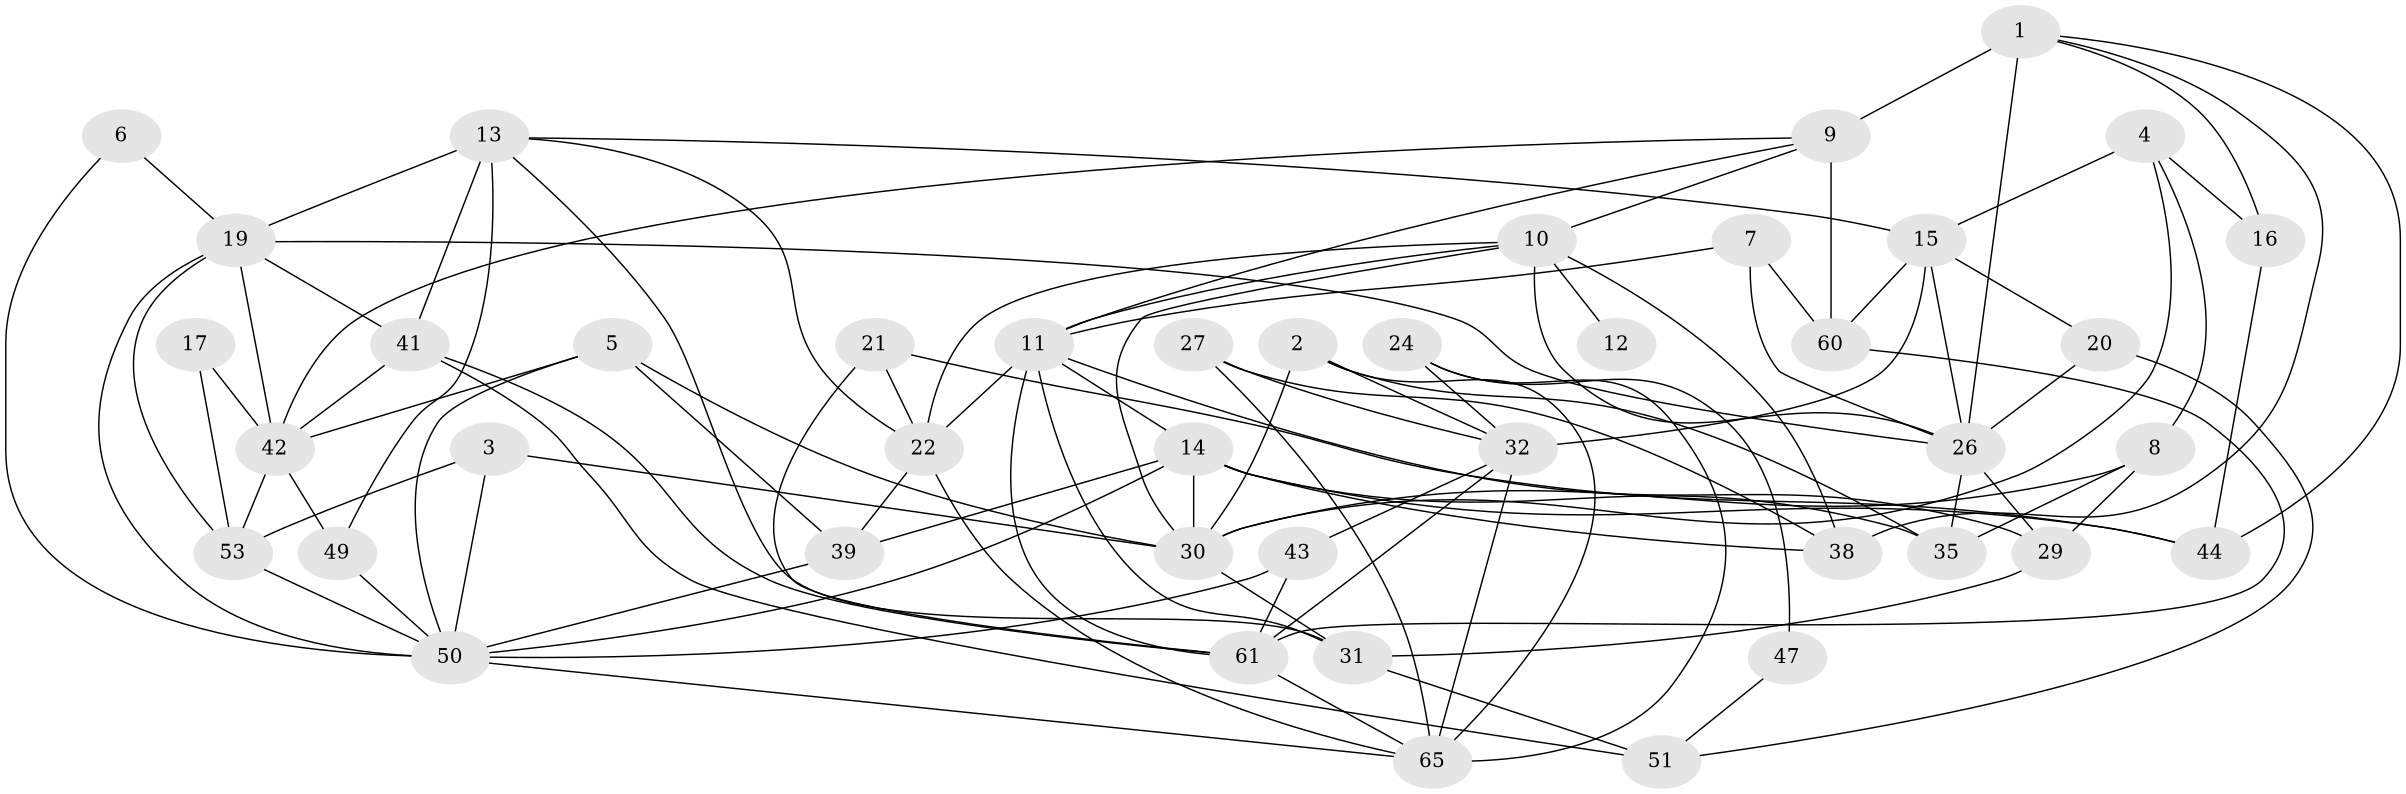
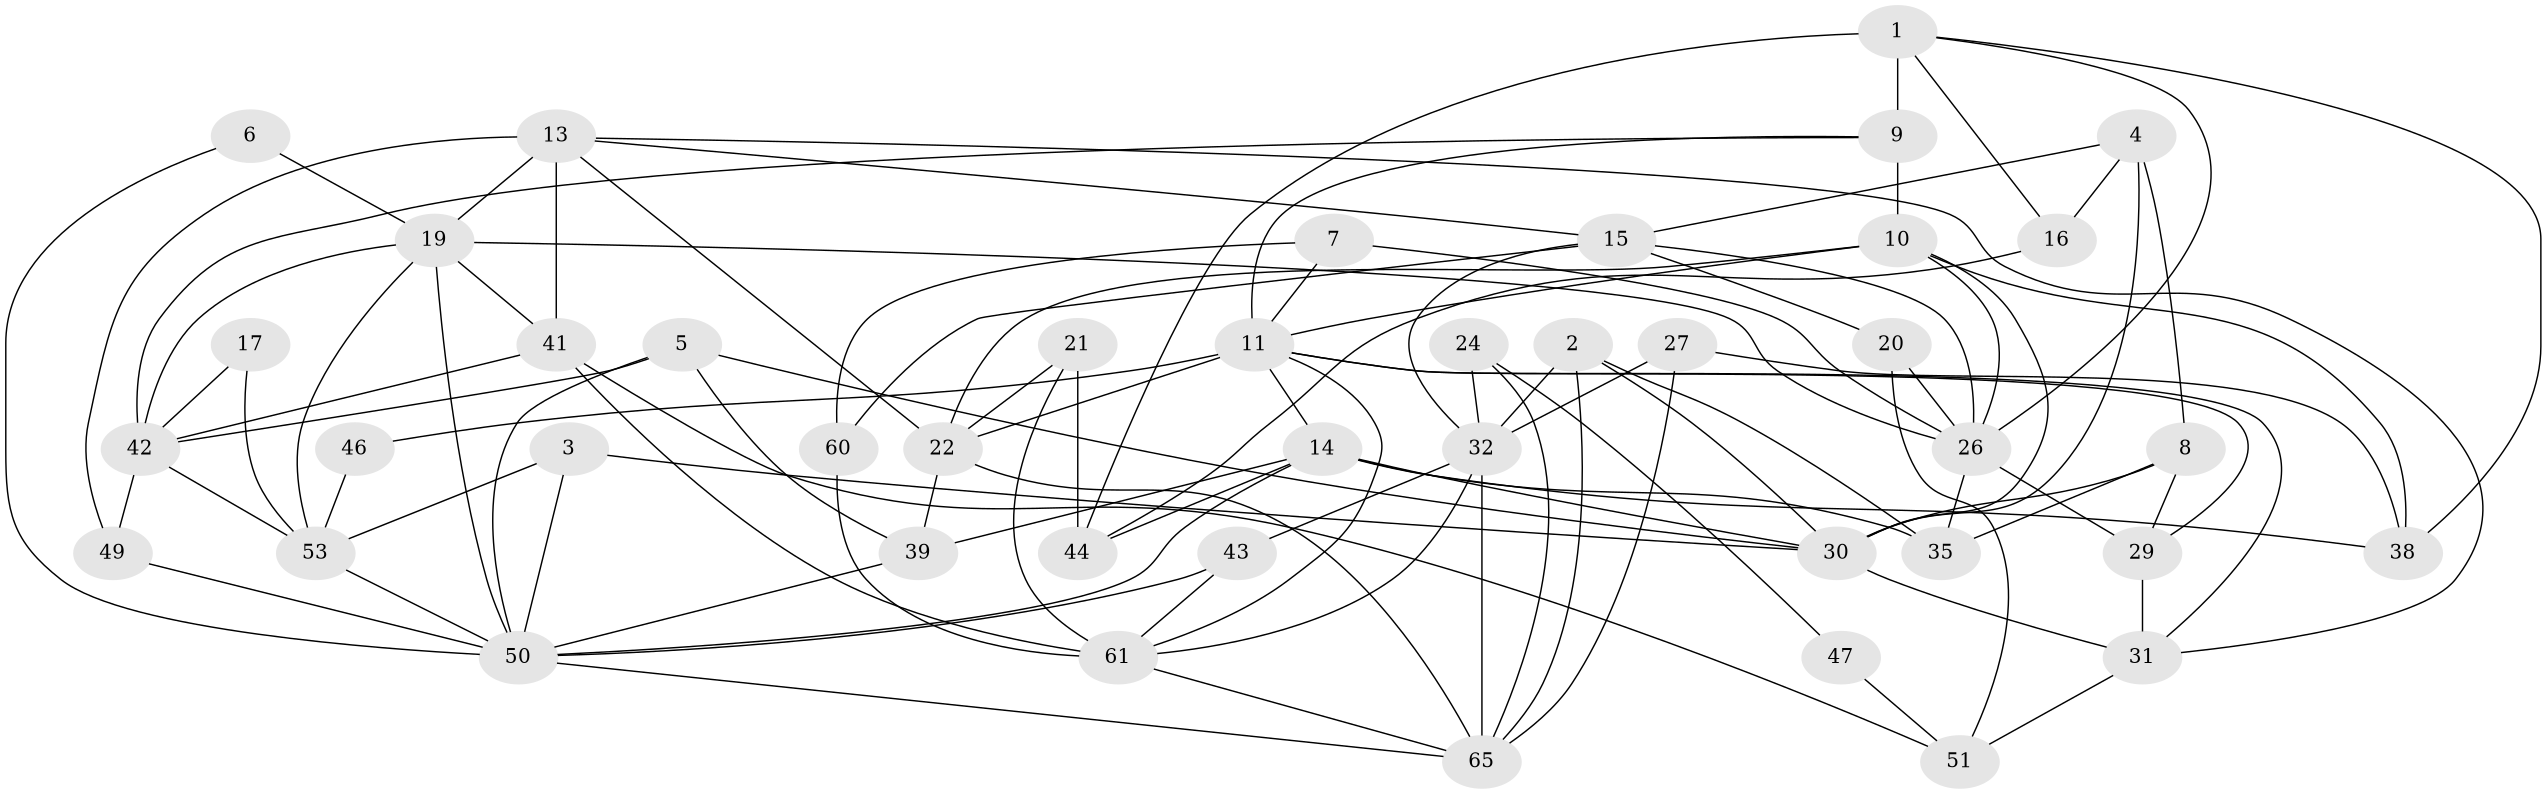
(1831, 240) -> none
(1617, 345) -> none
none -> (355, 449)
